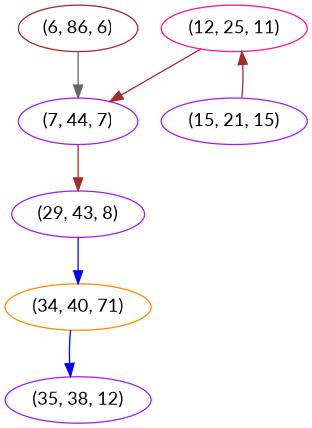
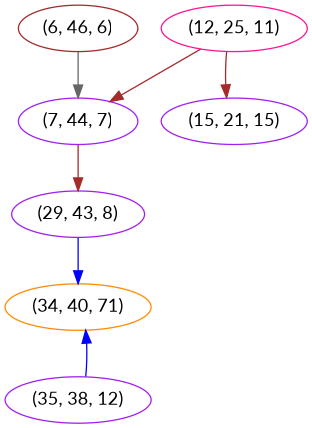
(78, 28) -> (78, 28)
(243, 81) -> (226, 68)
(70, 347) -> (87, 360)
